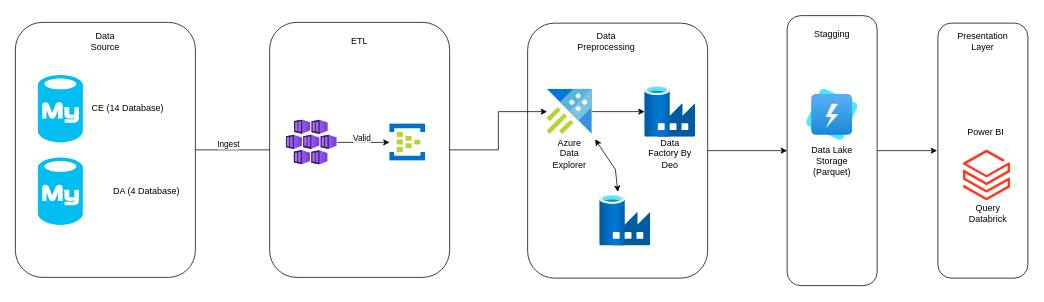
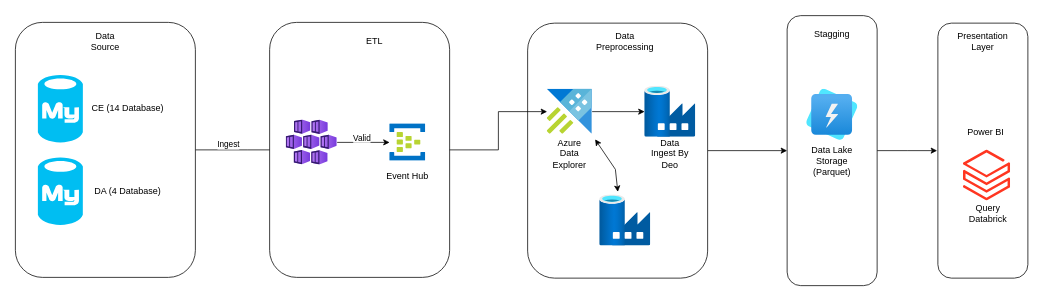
(360, 41) -> (375, 41)
(606, 41) -> (625, 41)
(670, 153) -> (670, 153)
none -> (408, 176)
(147, 191) -> (128, 191)
